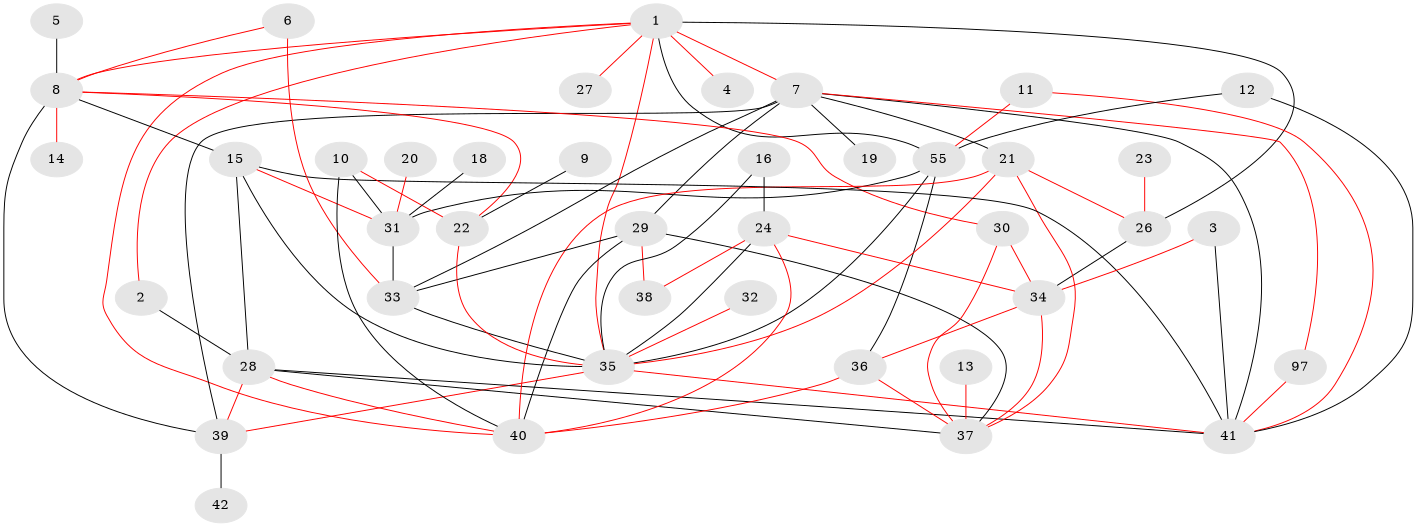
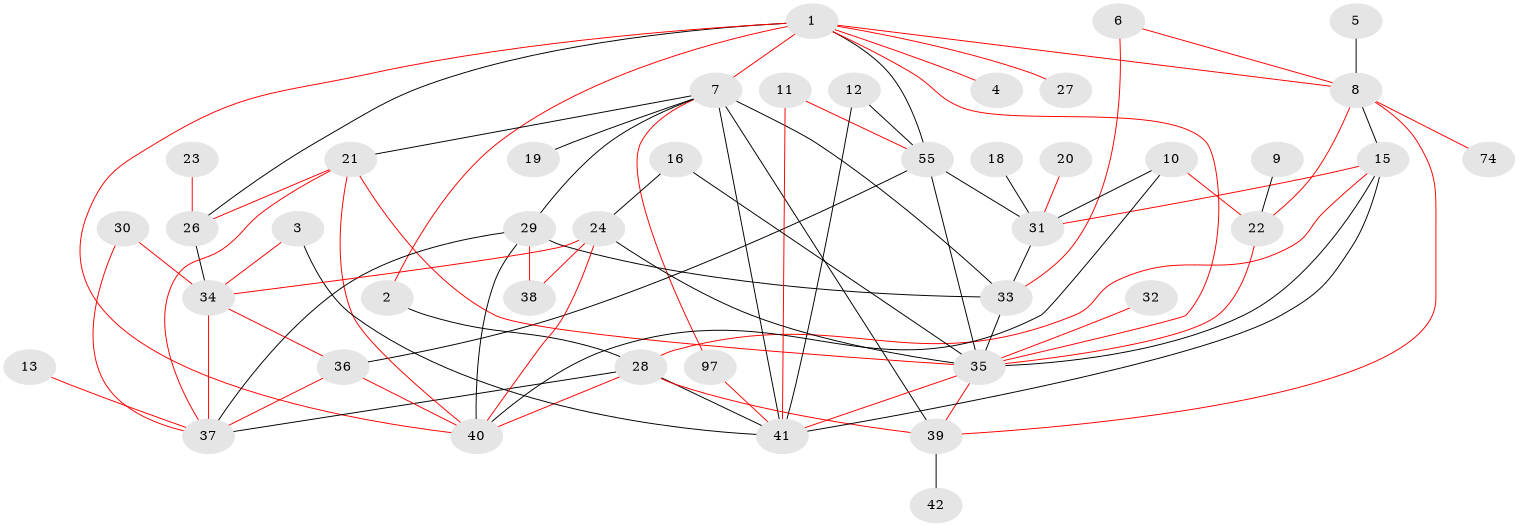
(450, 107) -> none
(57, 160) -> (1489, 160)
(242, 263) -> (1037, 328)
(8, 323) -> (1323, 380)
